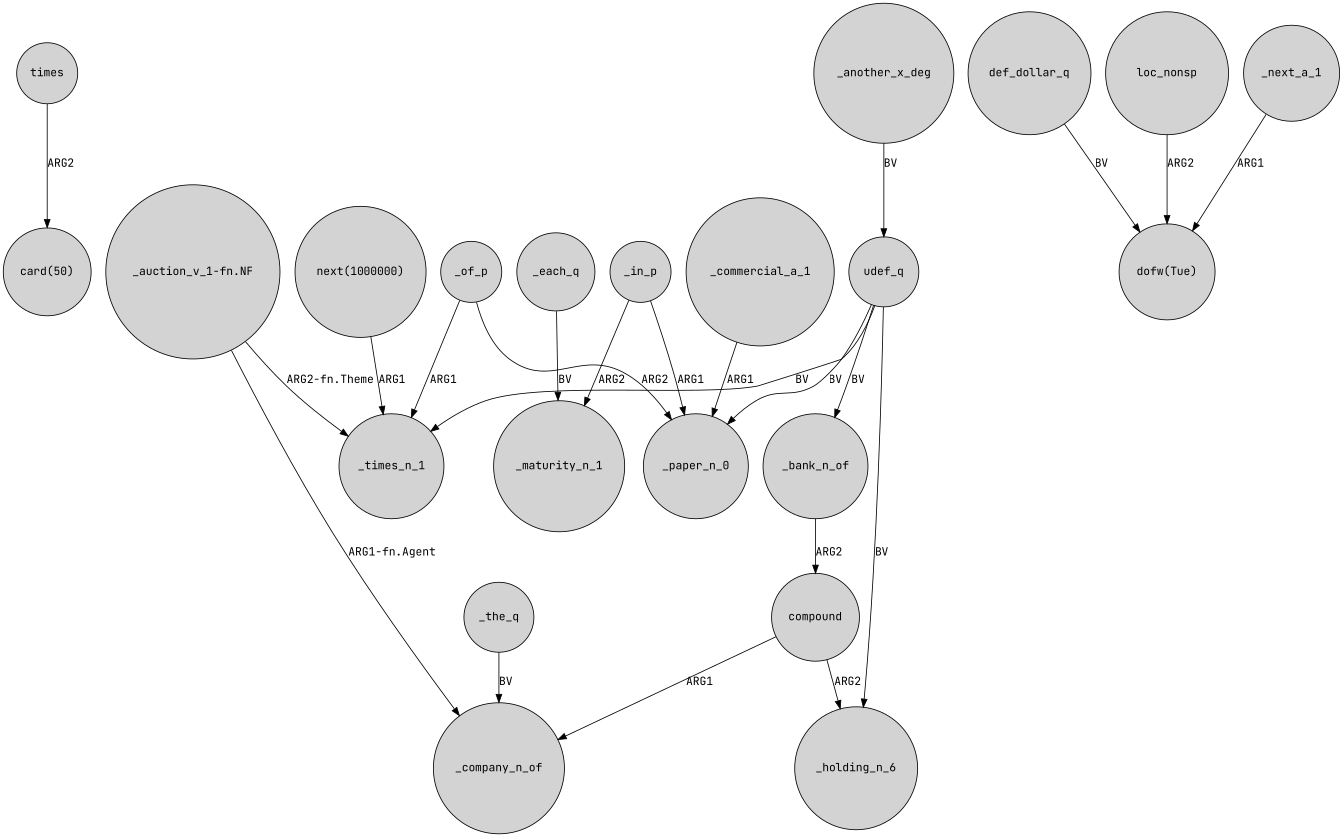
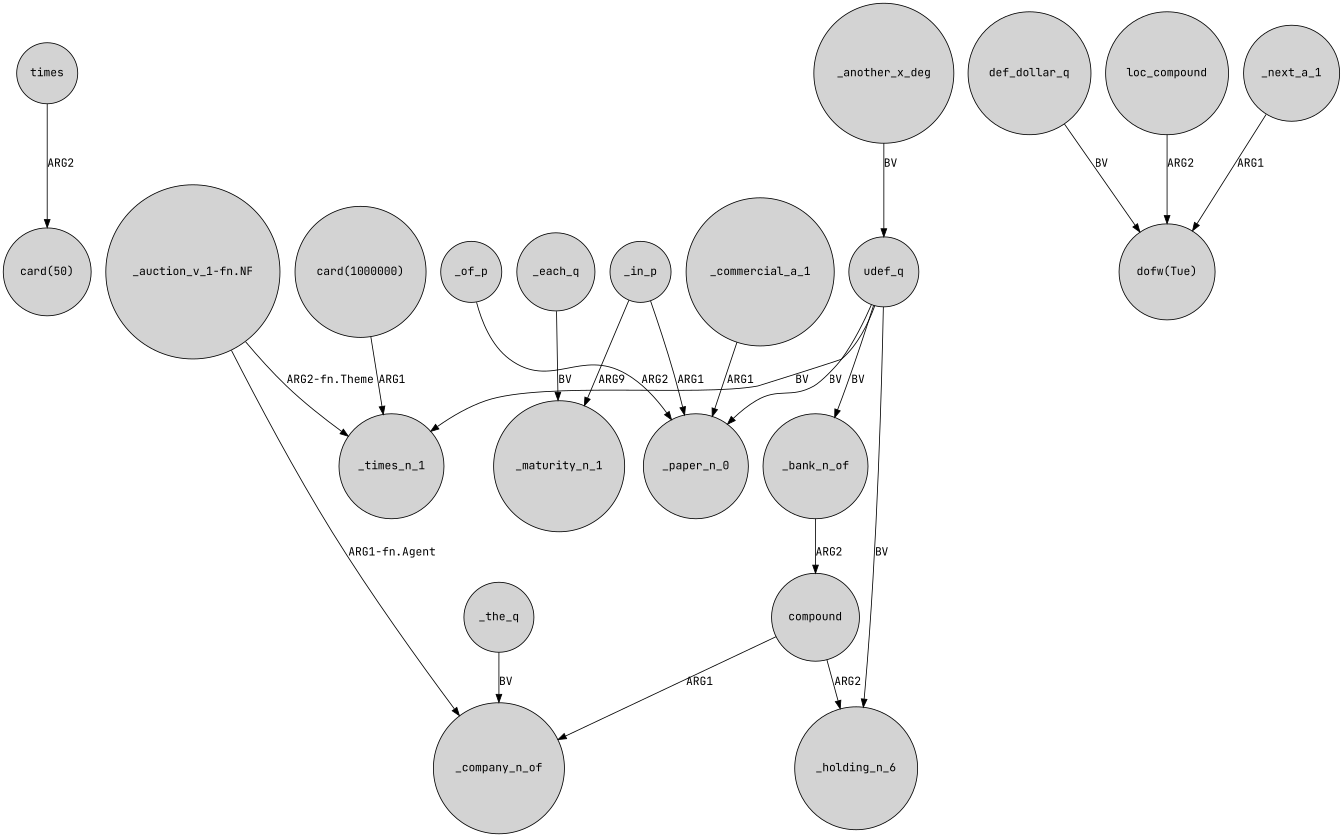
(1167, 73) -> (1167, 73)
(361, 272) -> (361, 272)
(437, 355) -> none
(612, 380) -> (612, 380)
